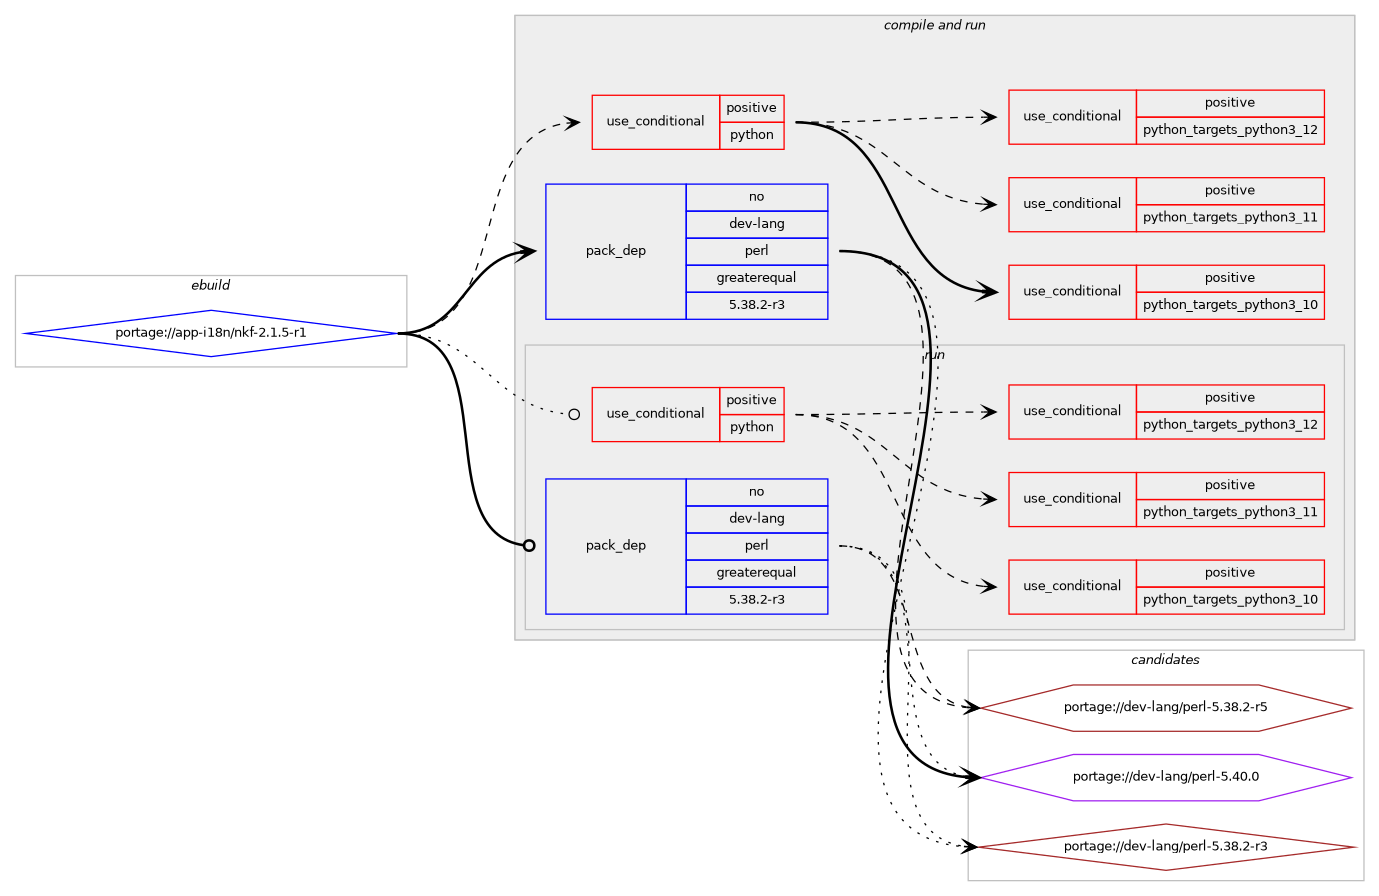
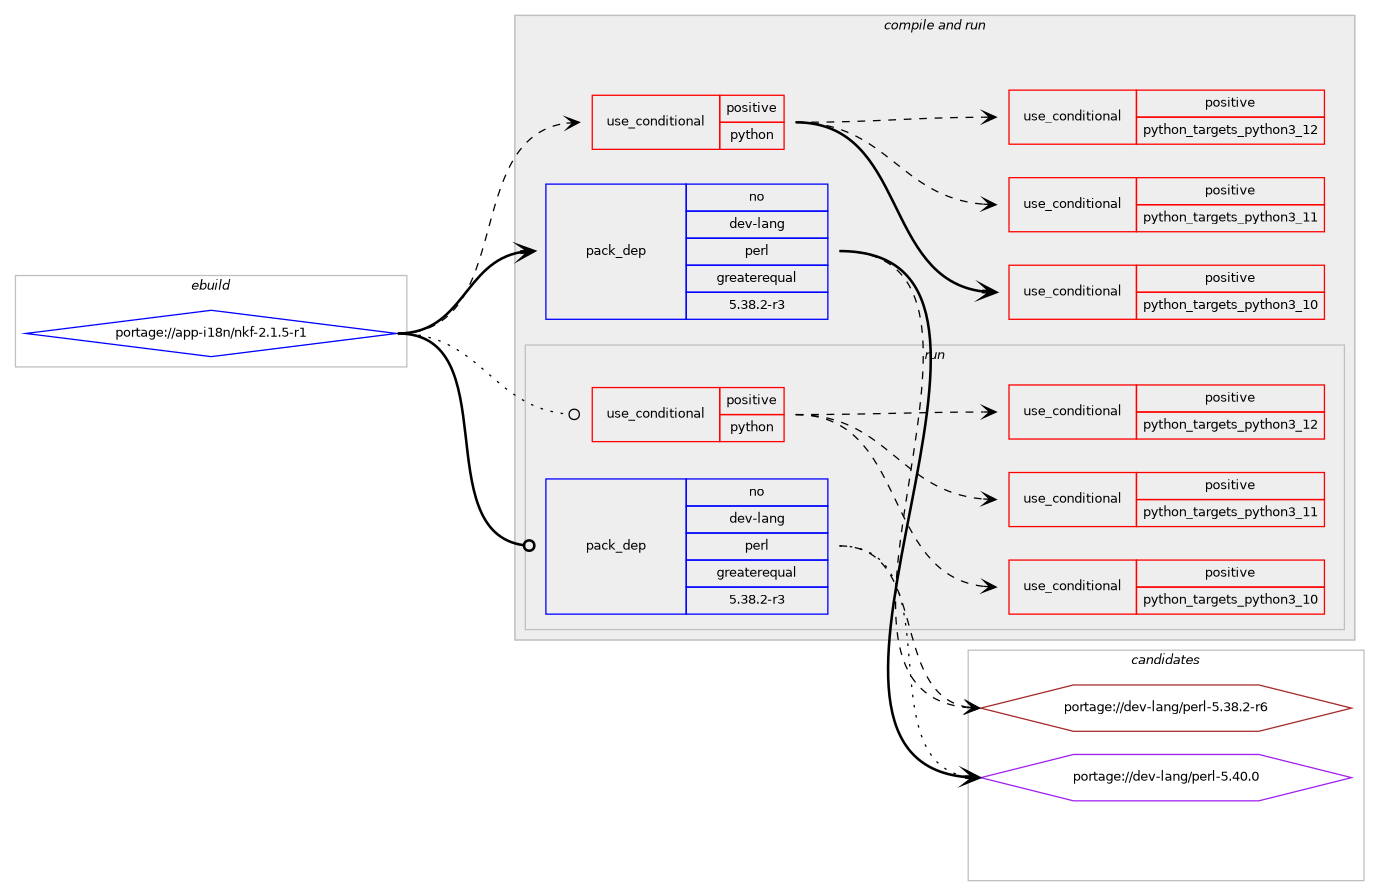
(1166, 708) -> (1166, 708)
(1166, 847) -> none
